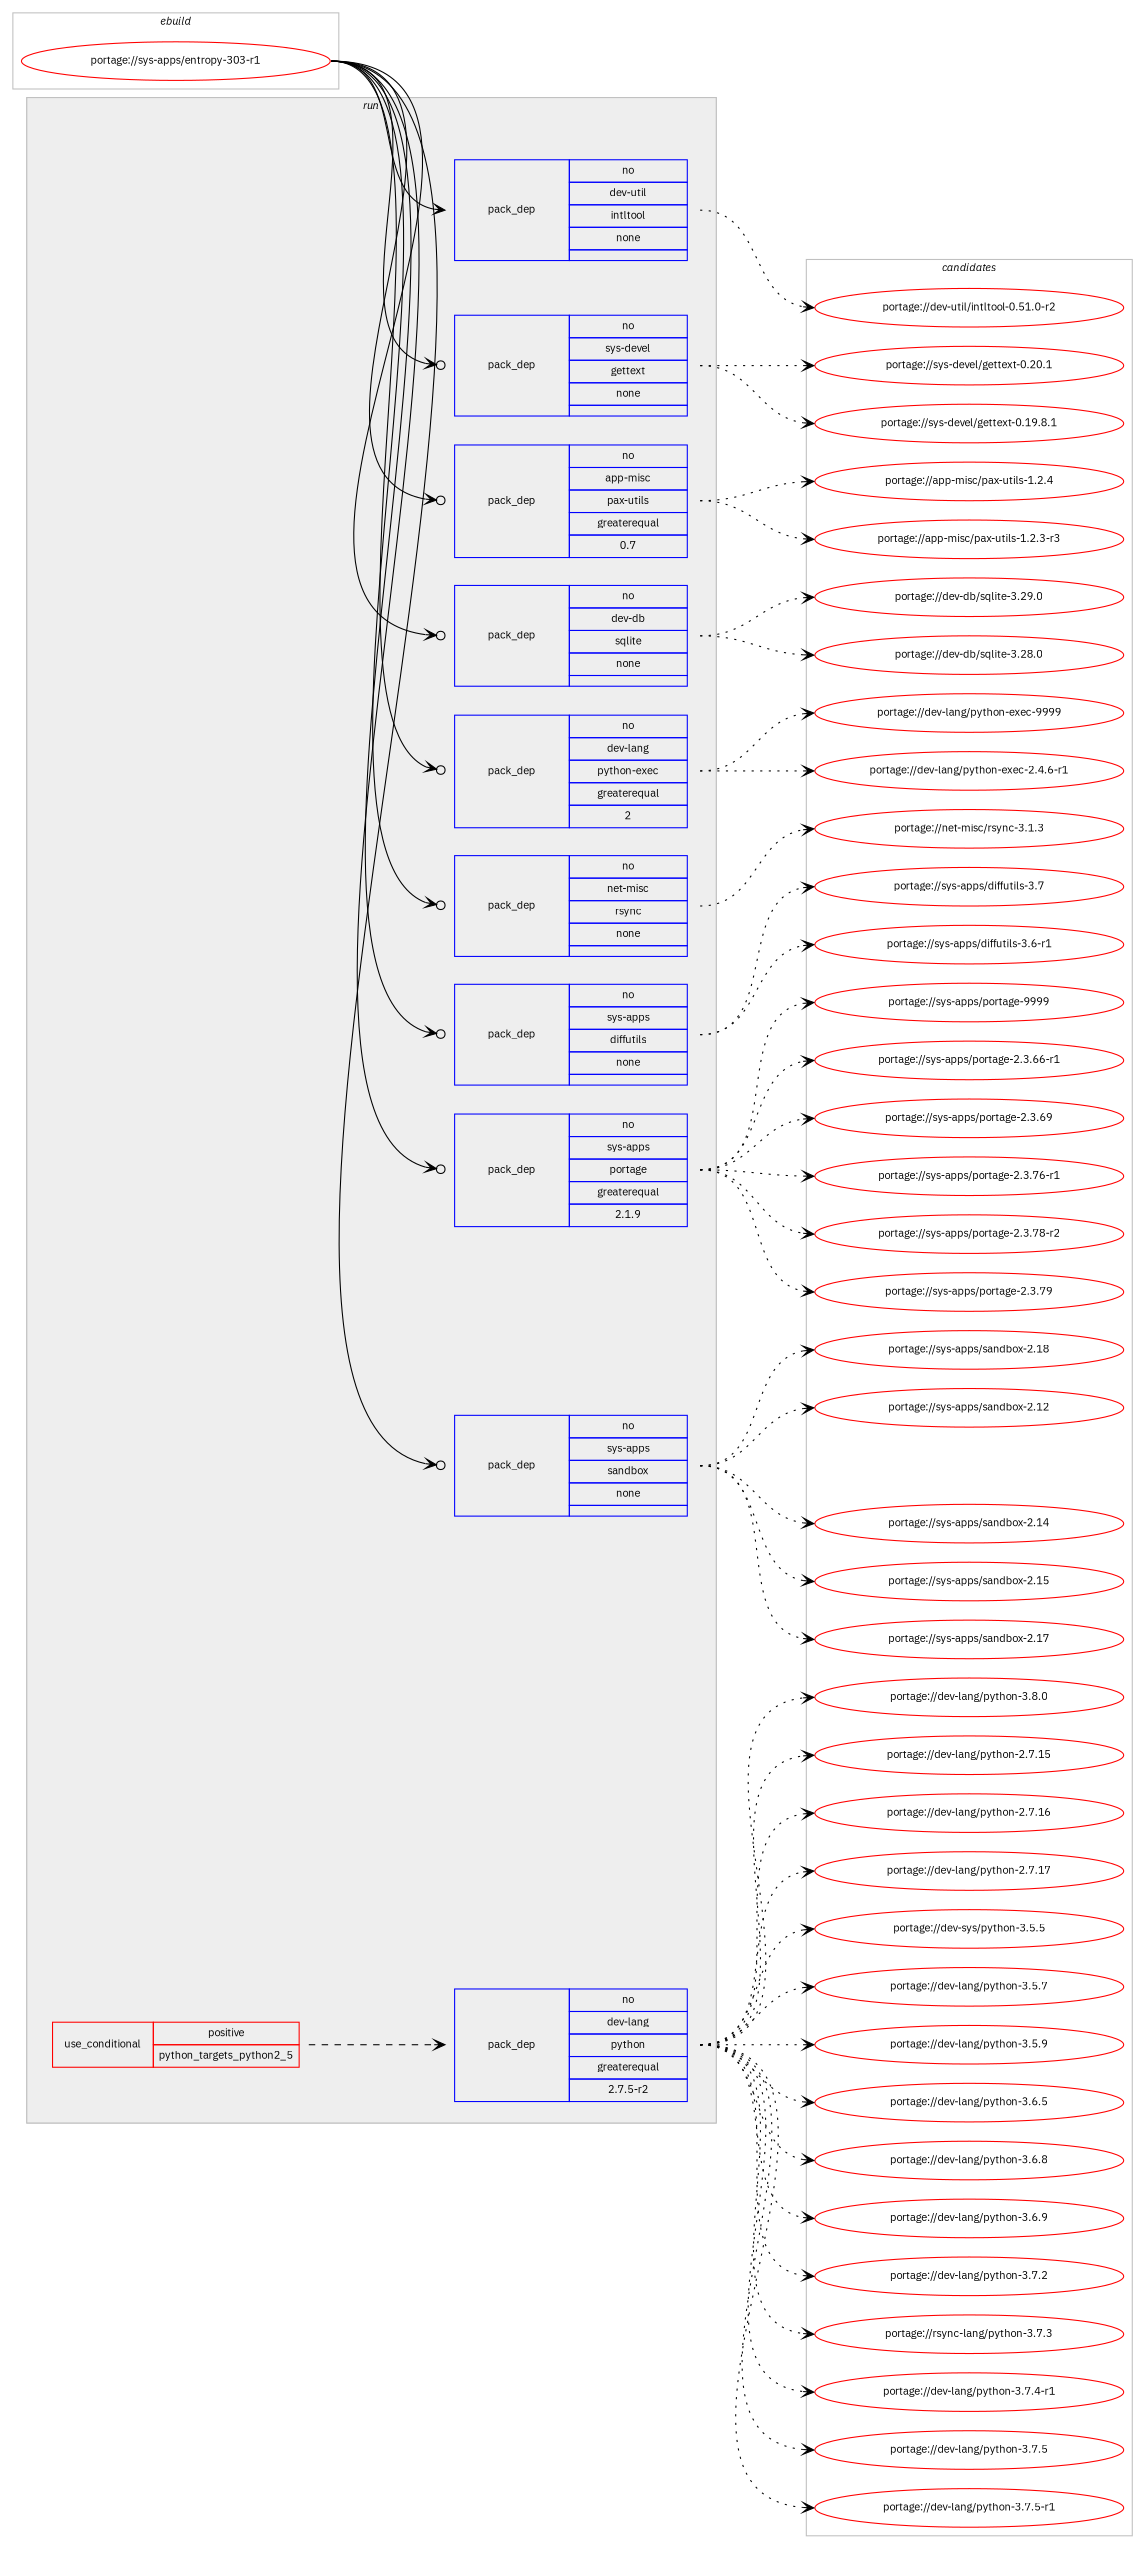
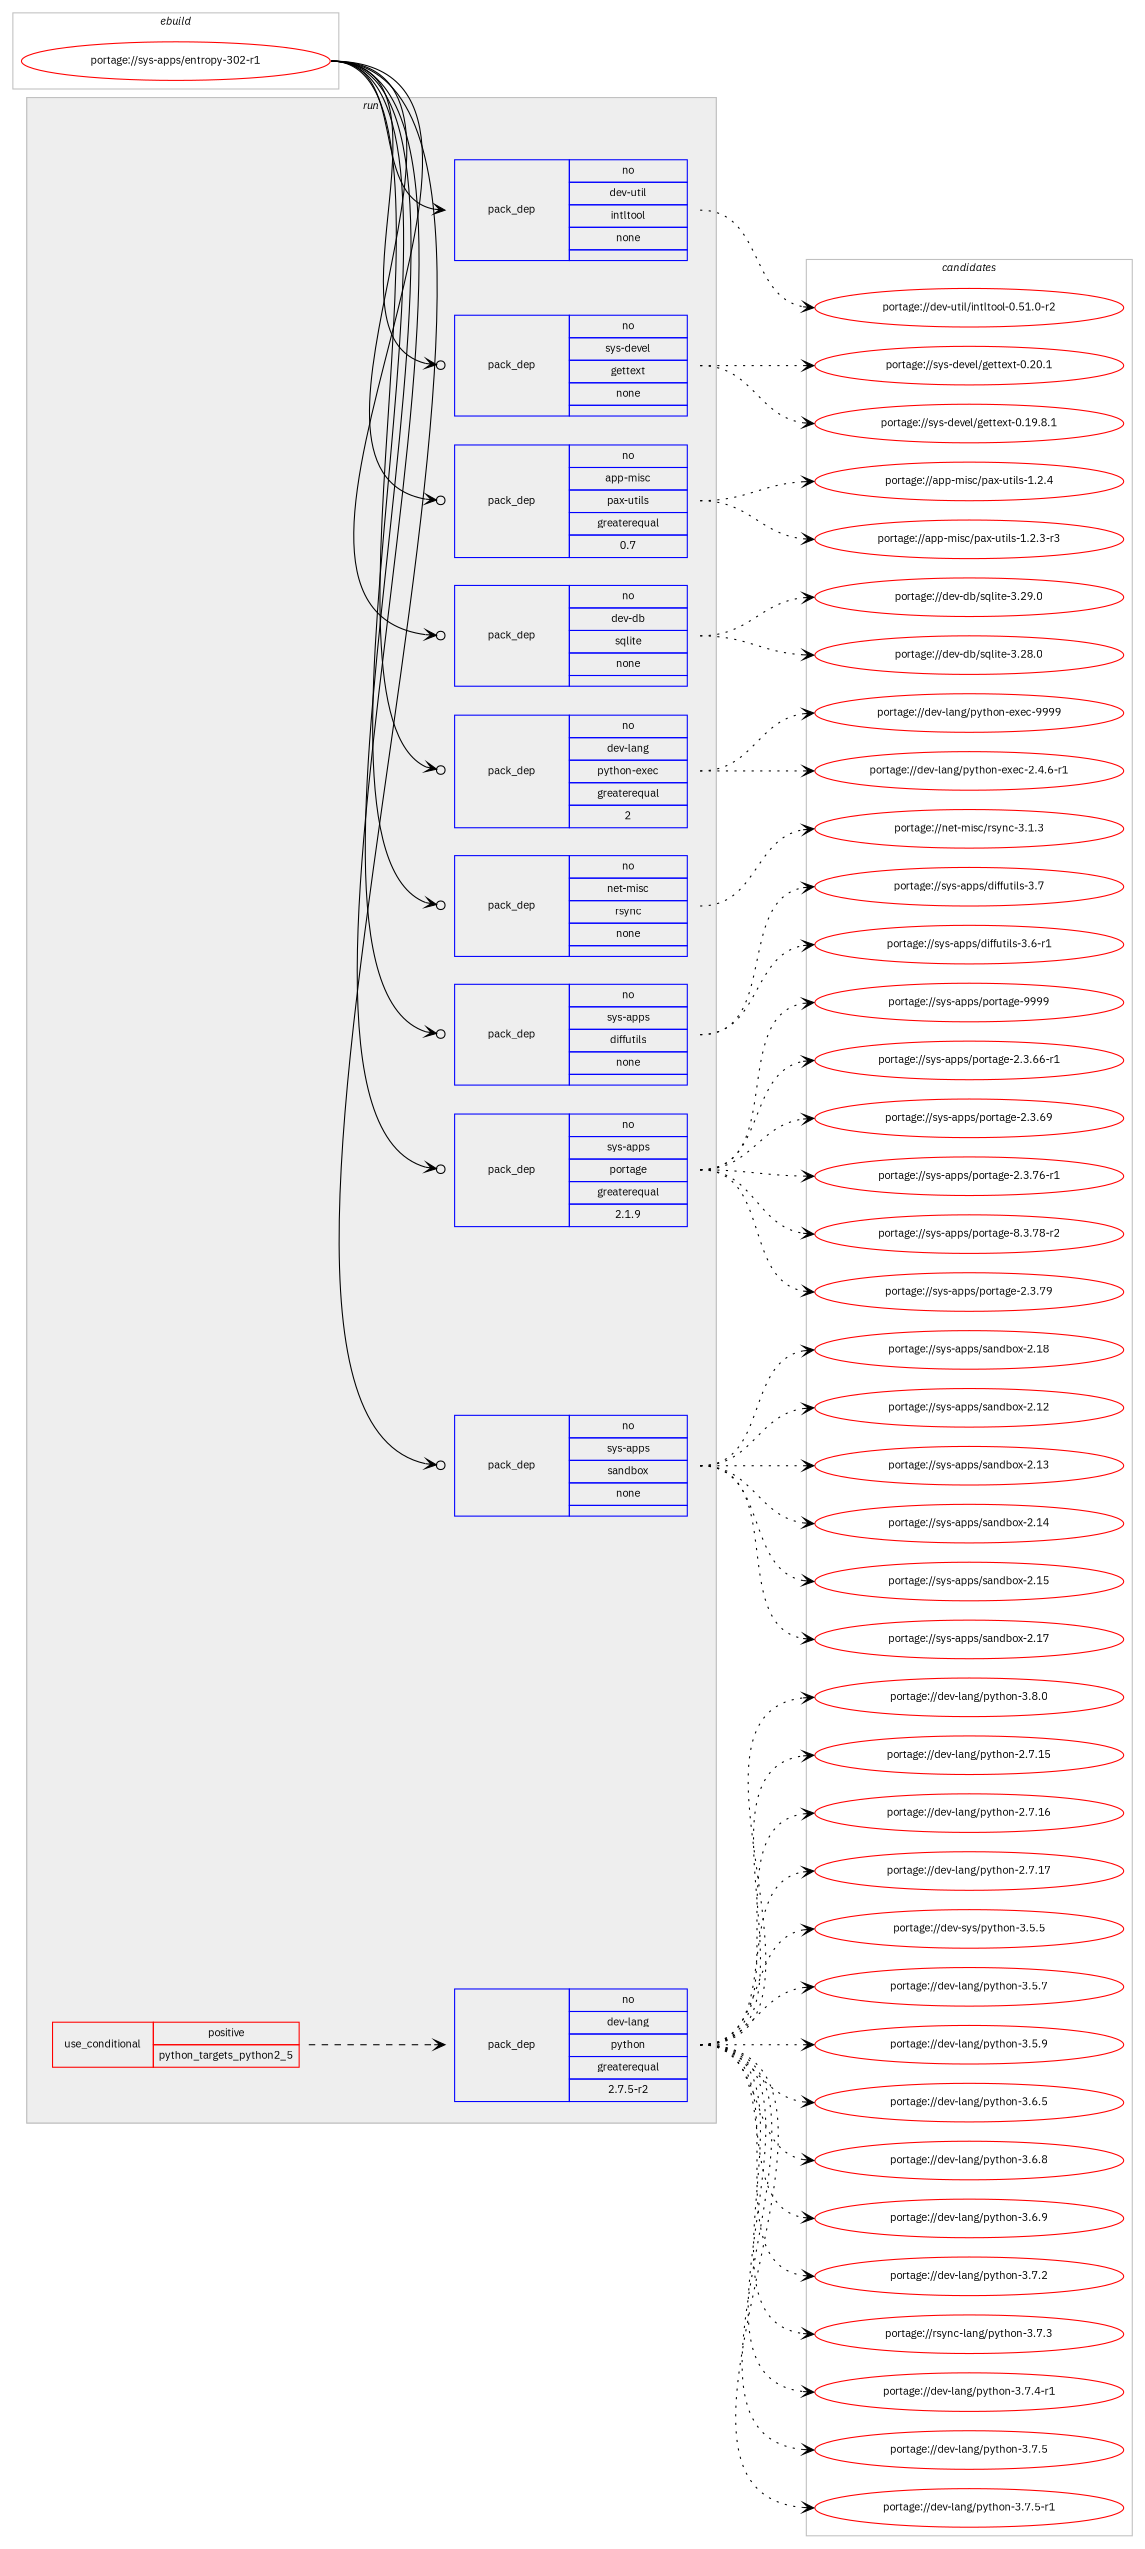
(176, 61) -> (176, 61)
(969, 1234) -> (969, 1234)
none -> (969, 1466)
